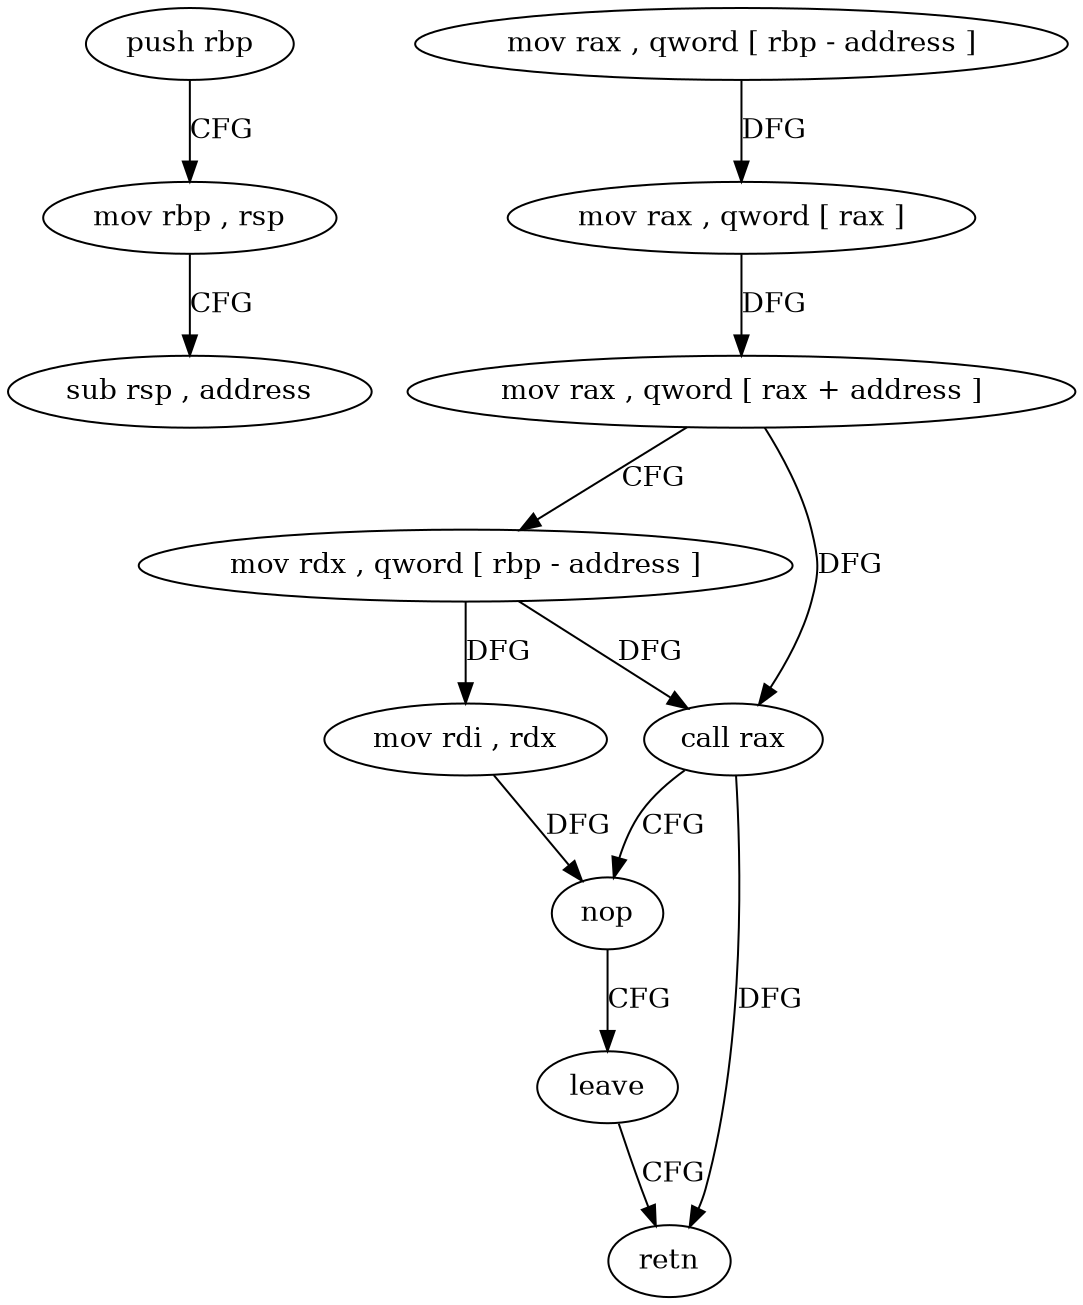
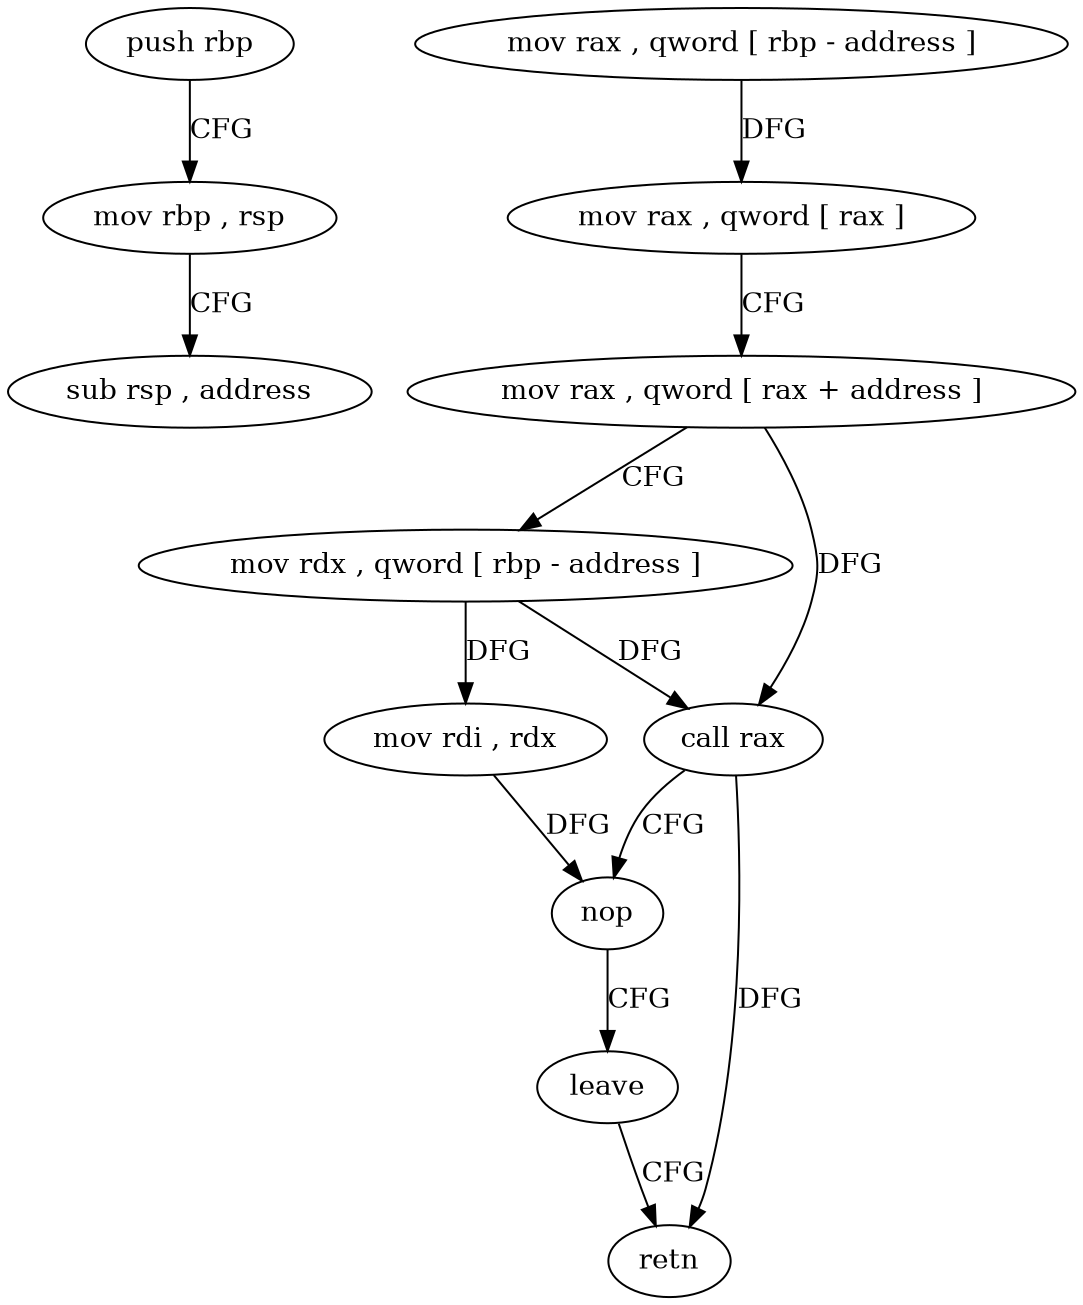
(774, 305) -> (773, 305)
